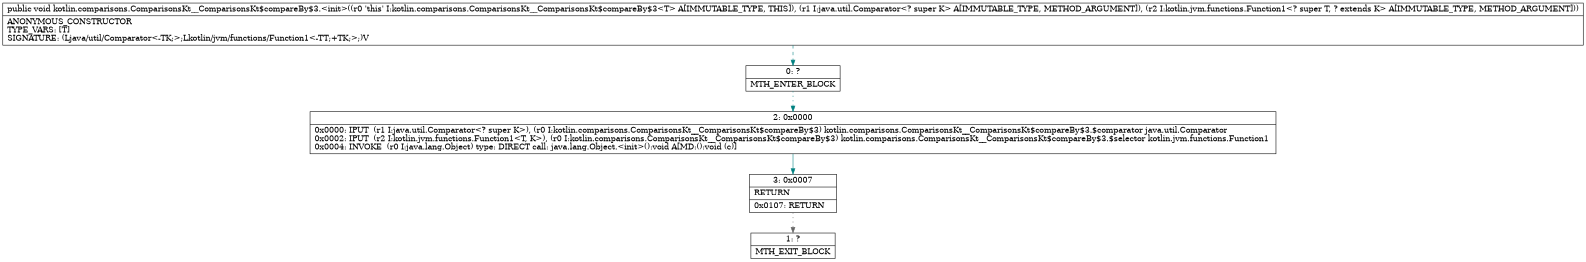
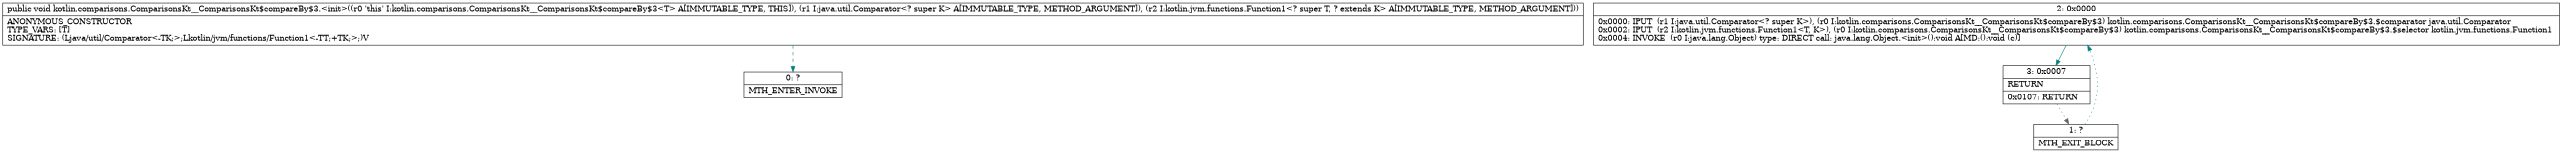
(793, 85) -> (793, 91)
(793, 99) -> (2098, 88)
